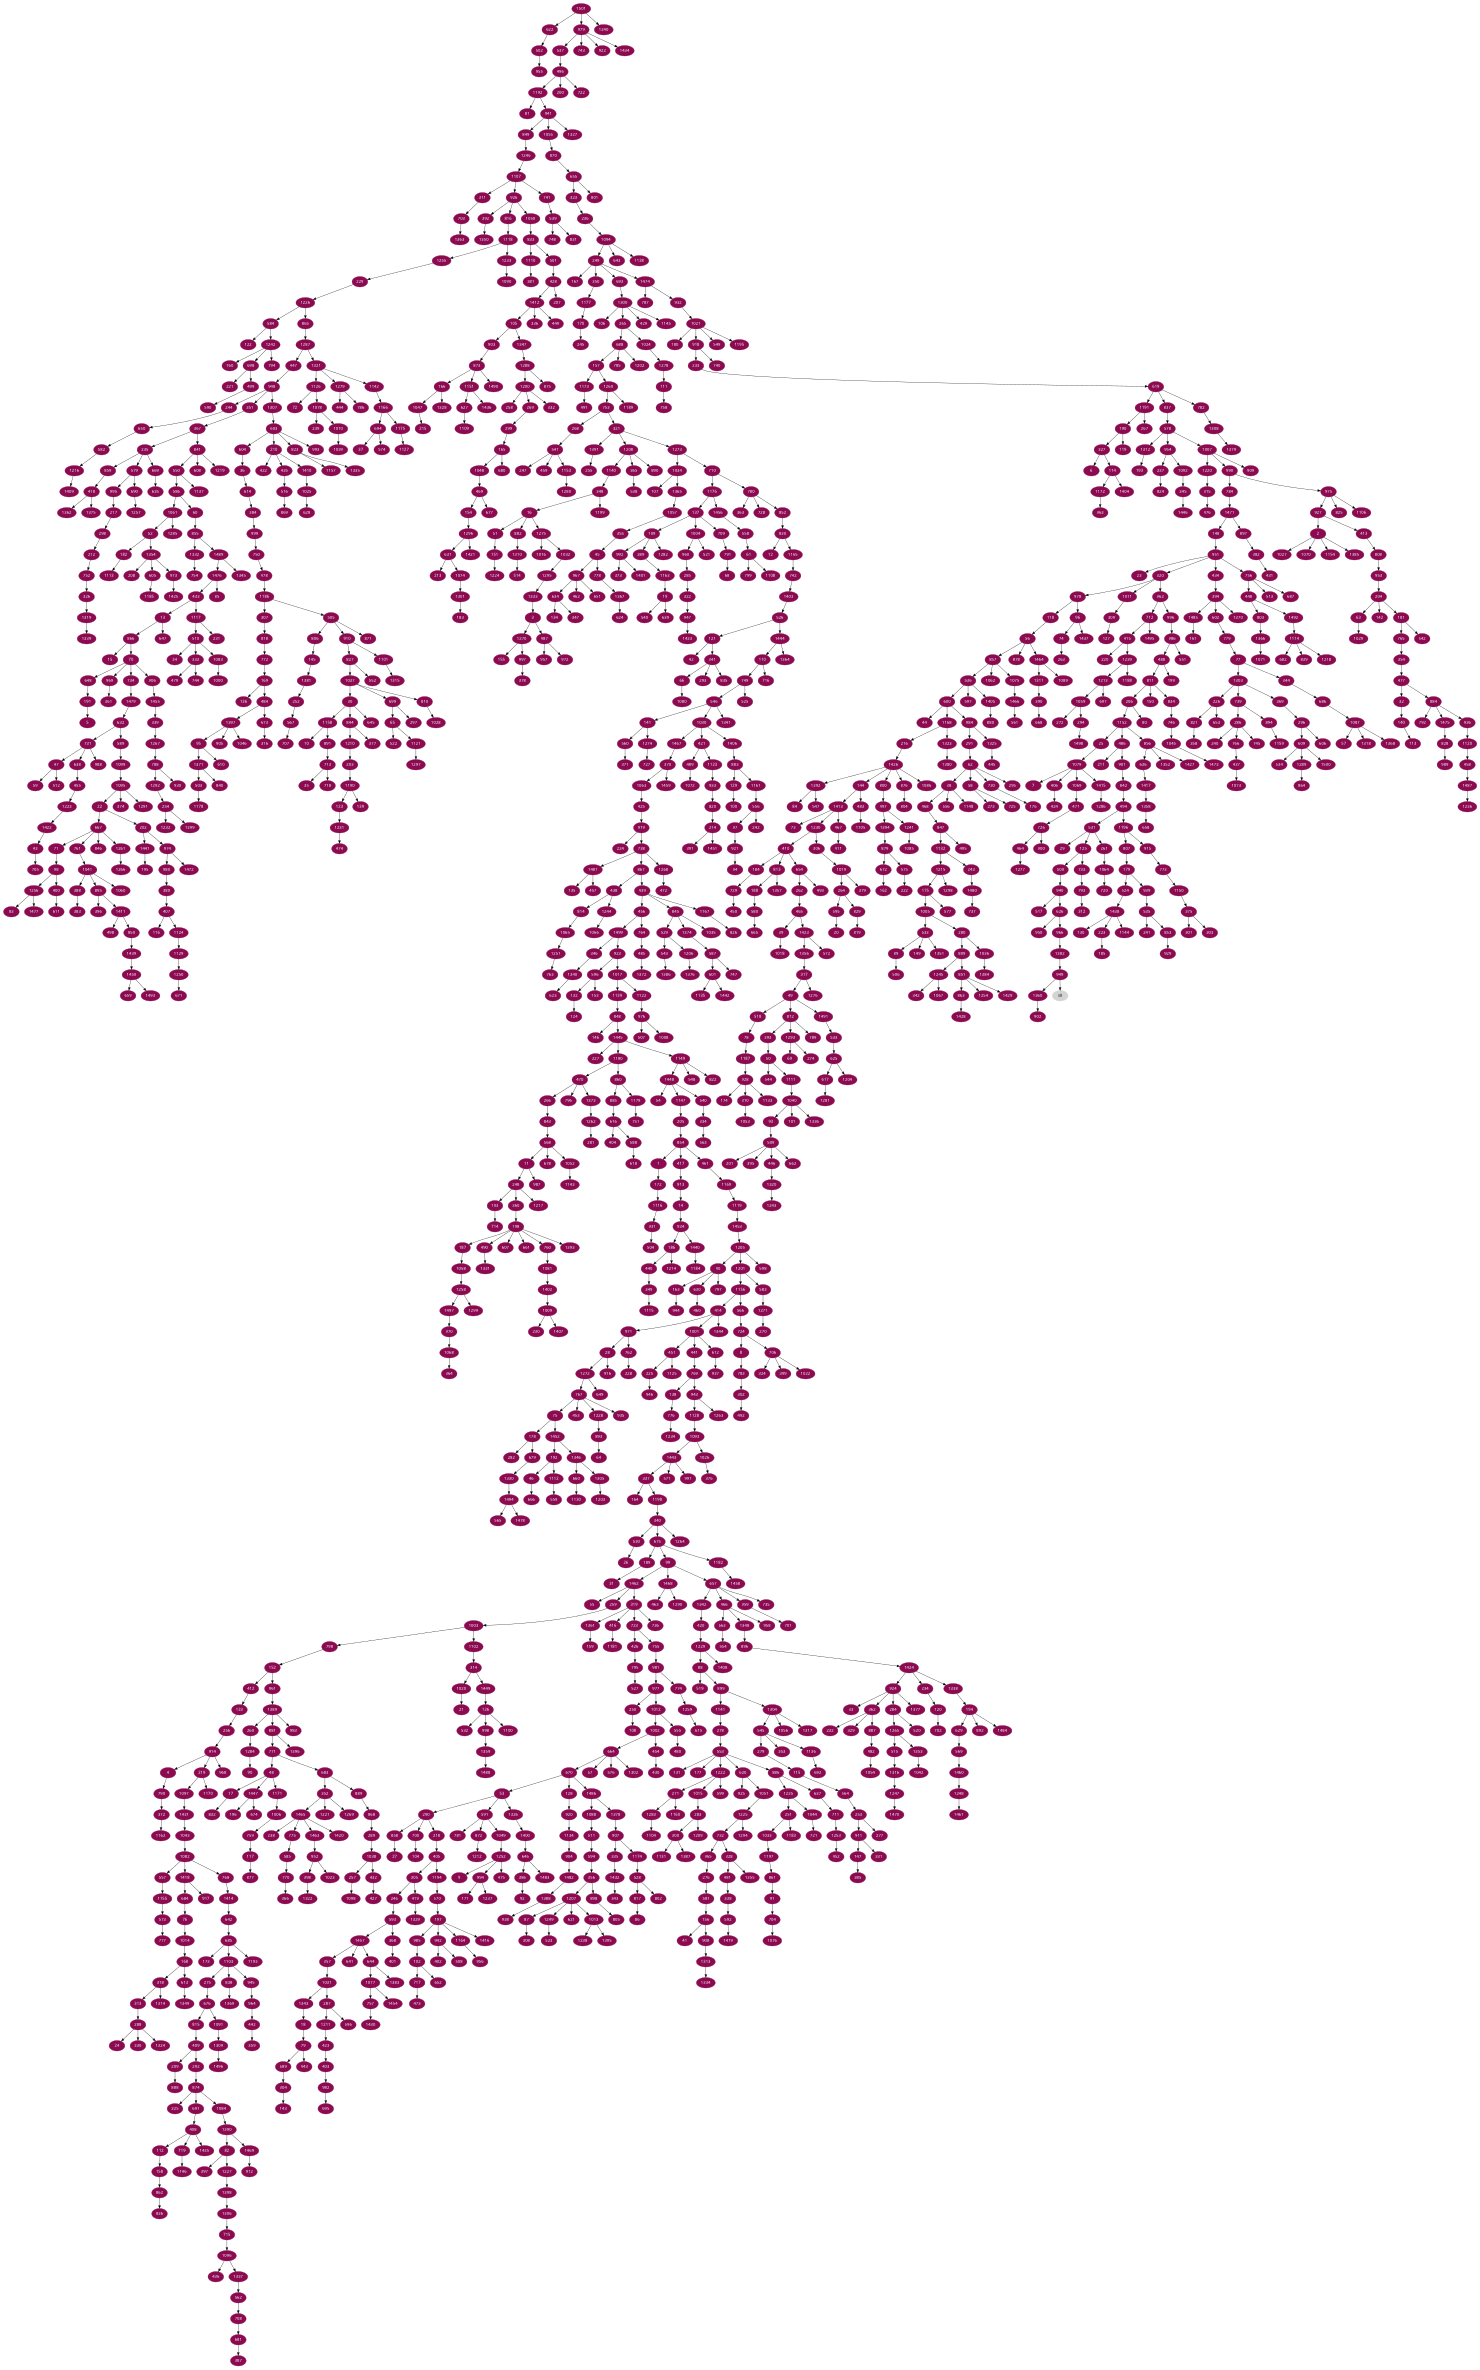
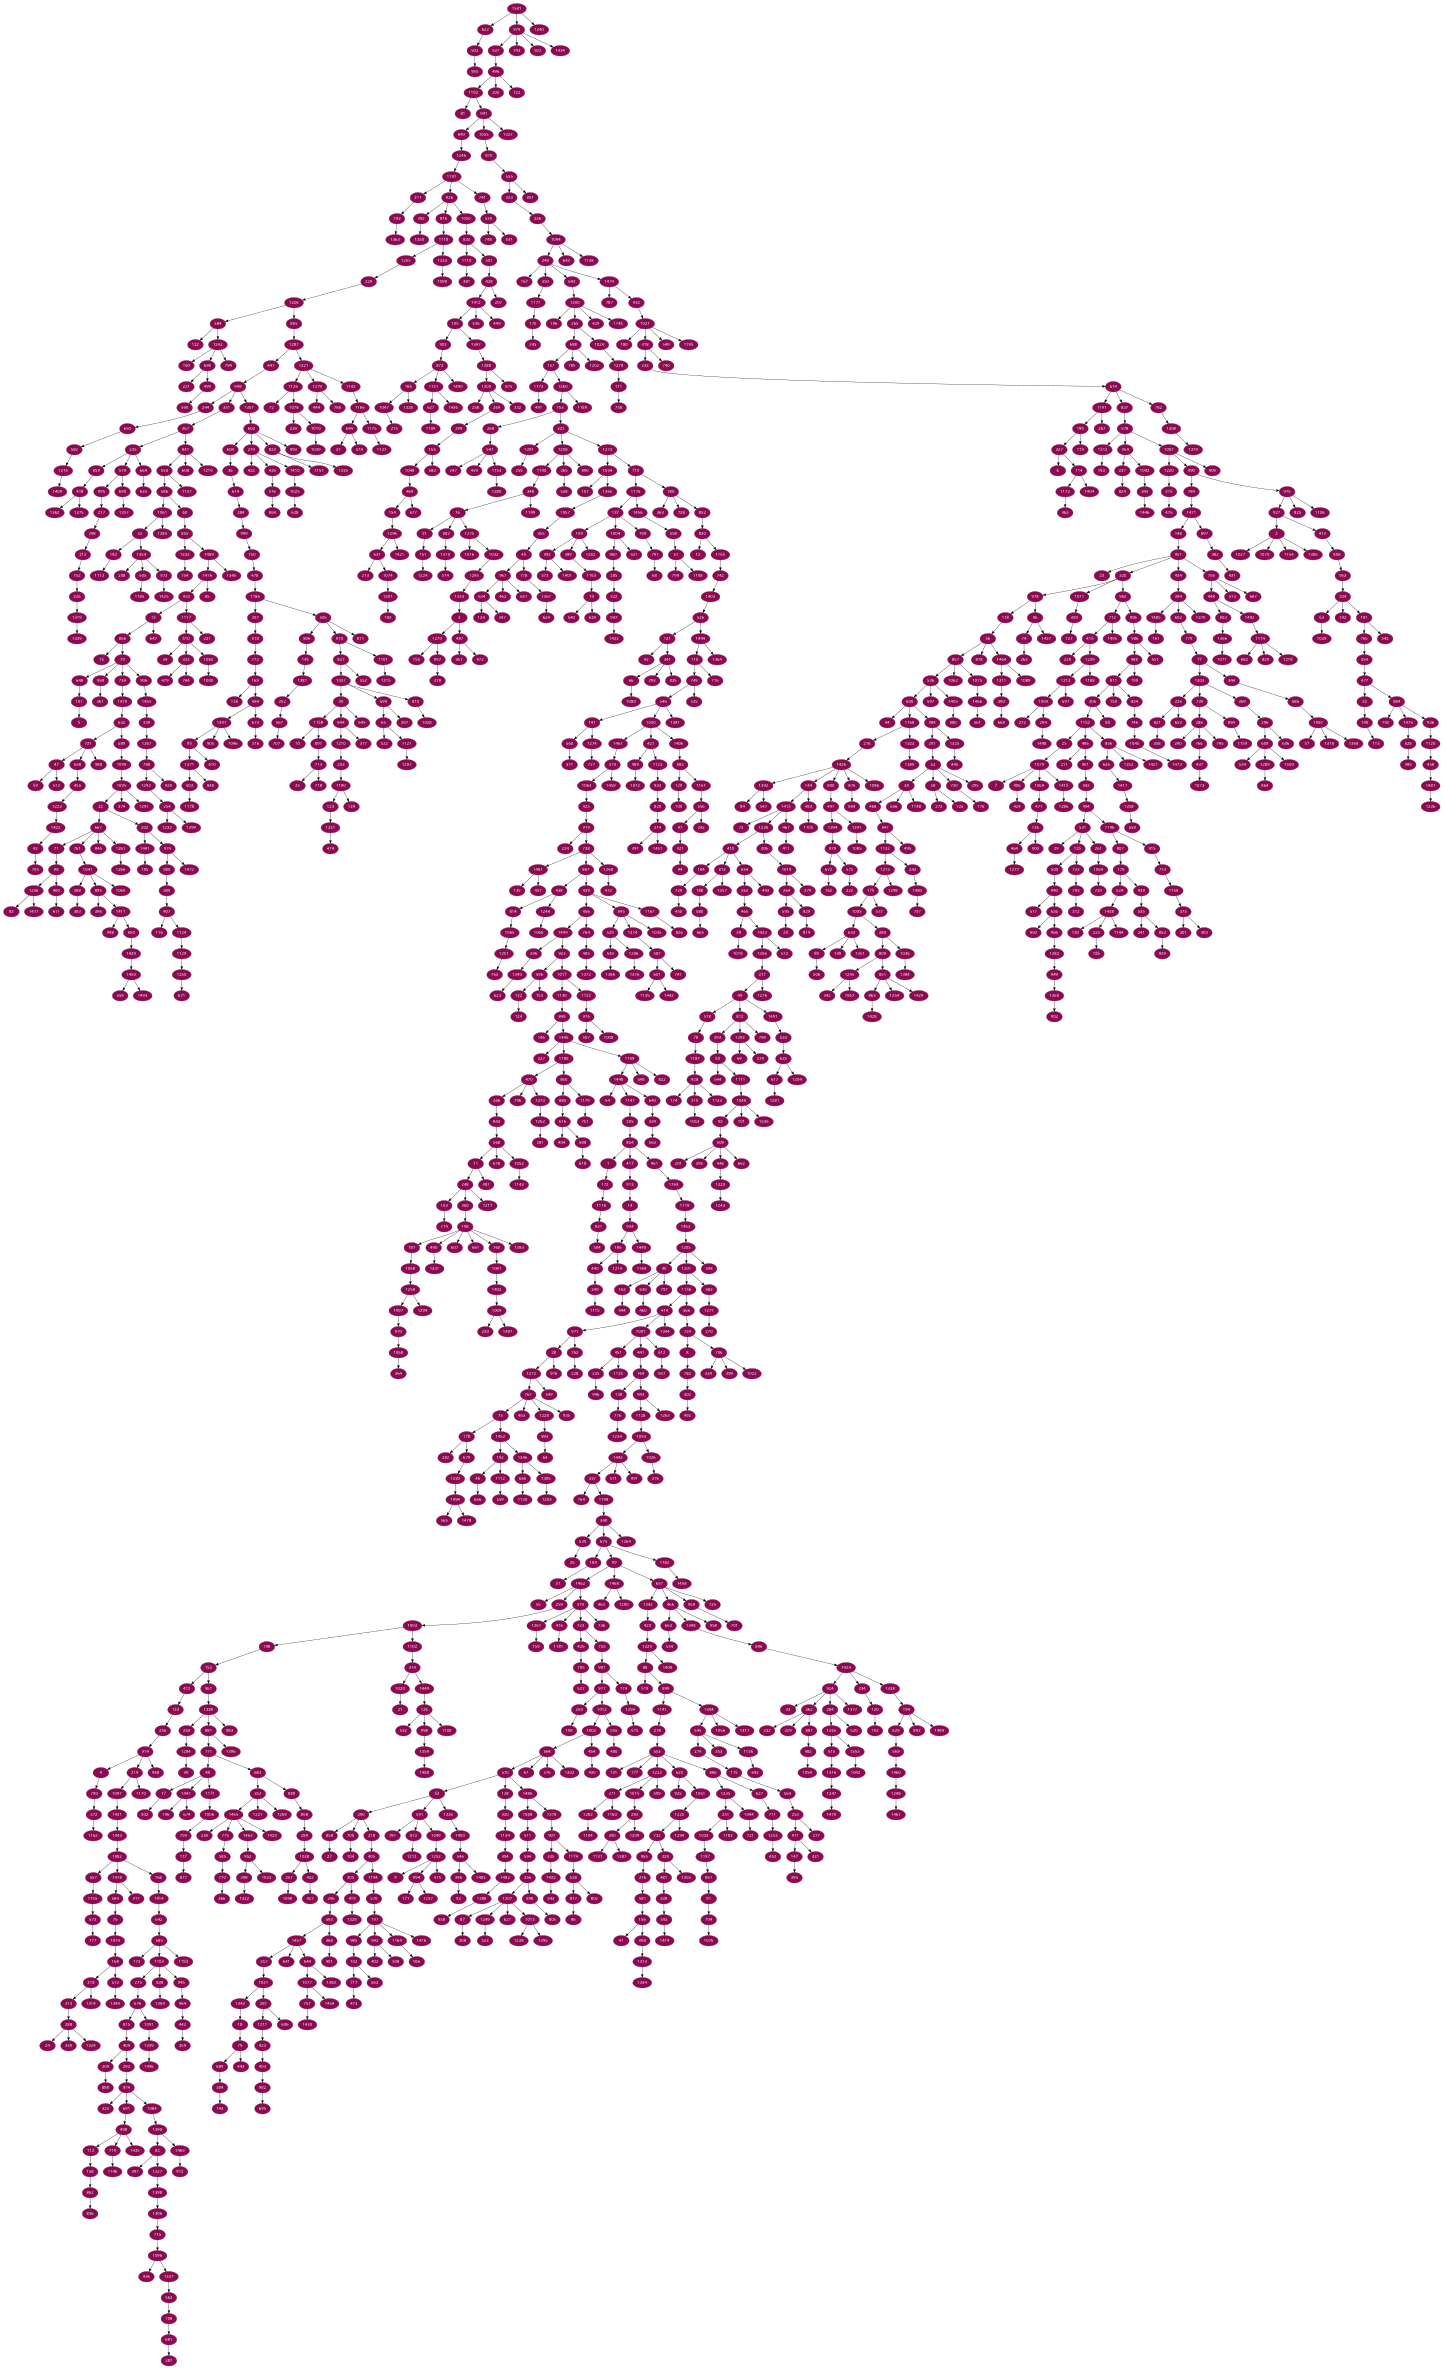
(1060, 996) -> none
